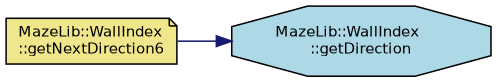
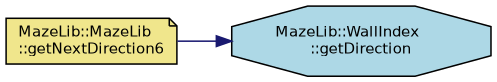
(92, 41) -> (92, 41)
